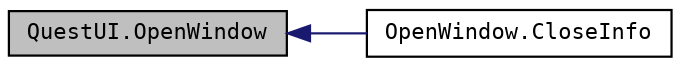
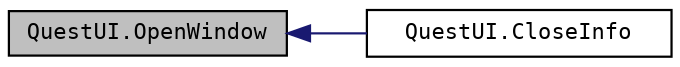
(519, 33) -> (519, 33)
